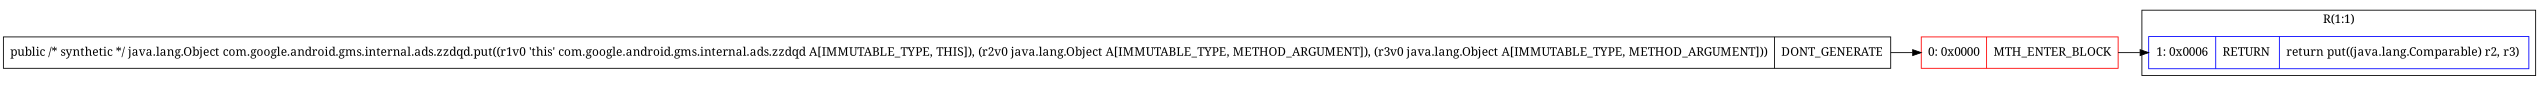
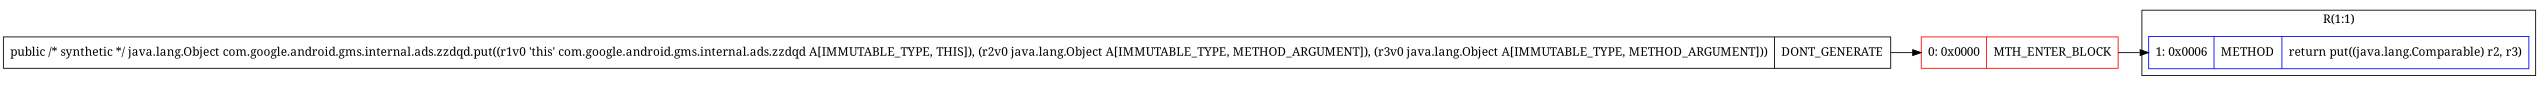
(2246, 52) -> (2248, 52)
